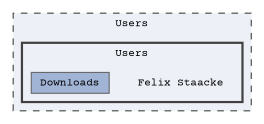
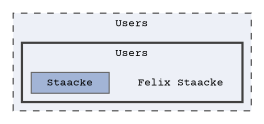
(70, 83) -> (70, 83)
